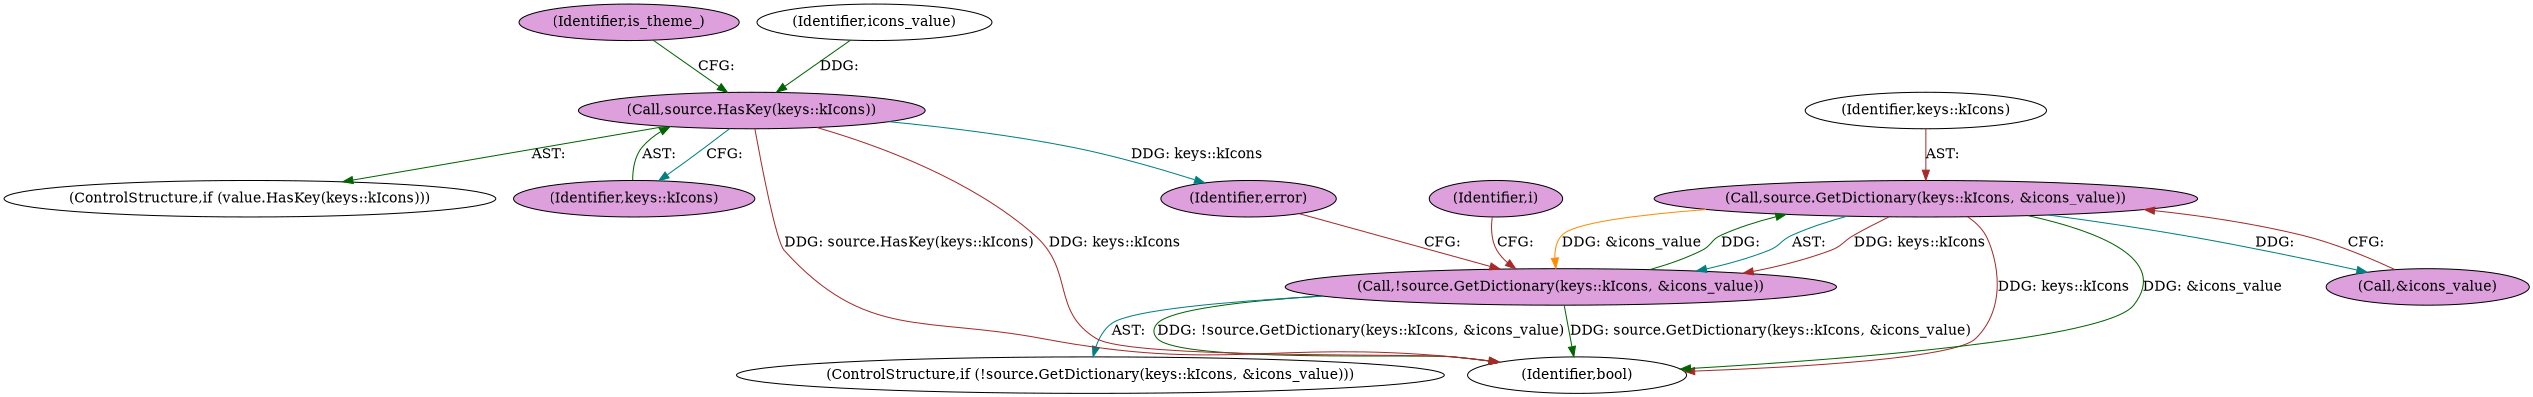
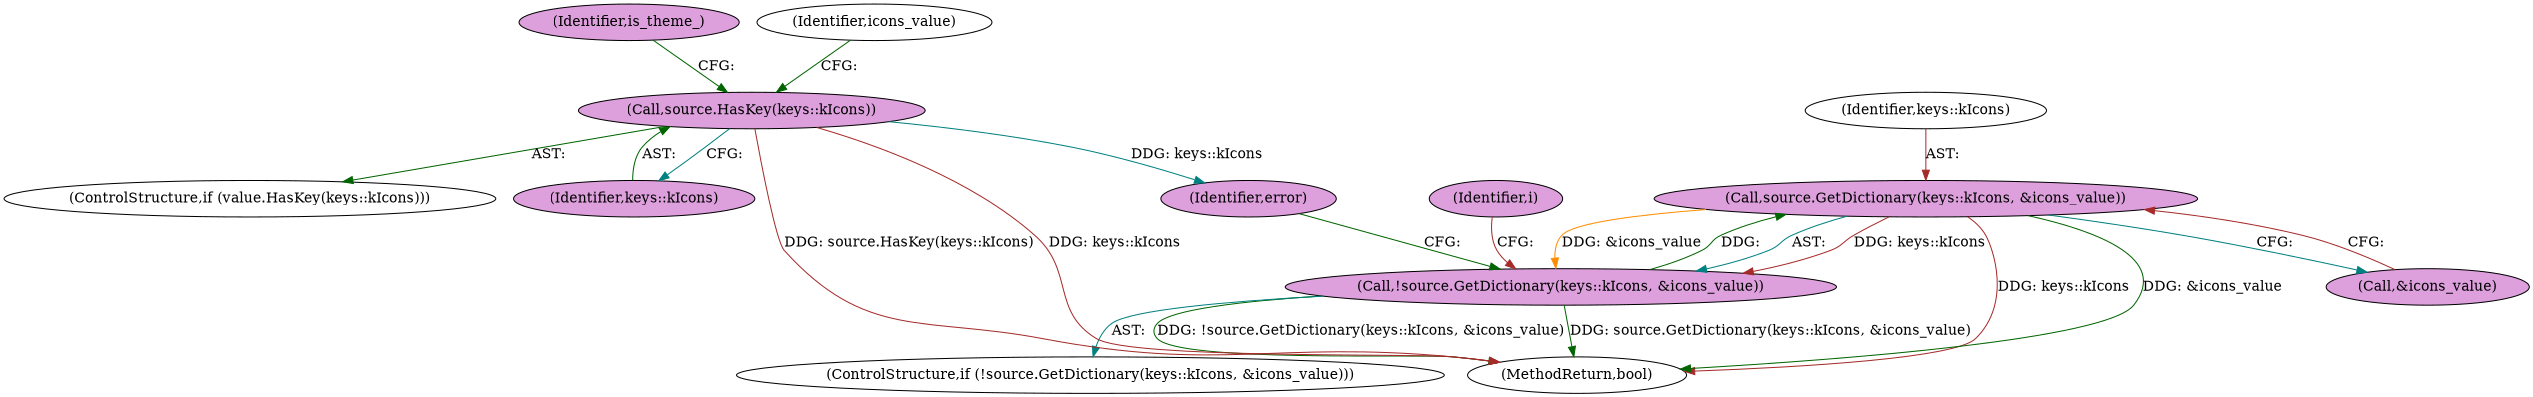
(842, 66) -> (842, 66)
(1395, 240) -> (1395, 240)
(2277, 243) -> (2277, 243)
(1577, 375) -> (1577, 375)
